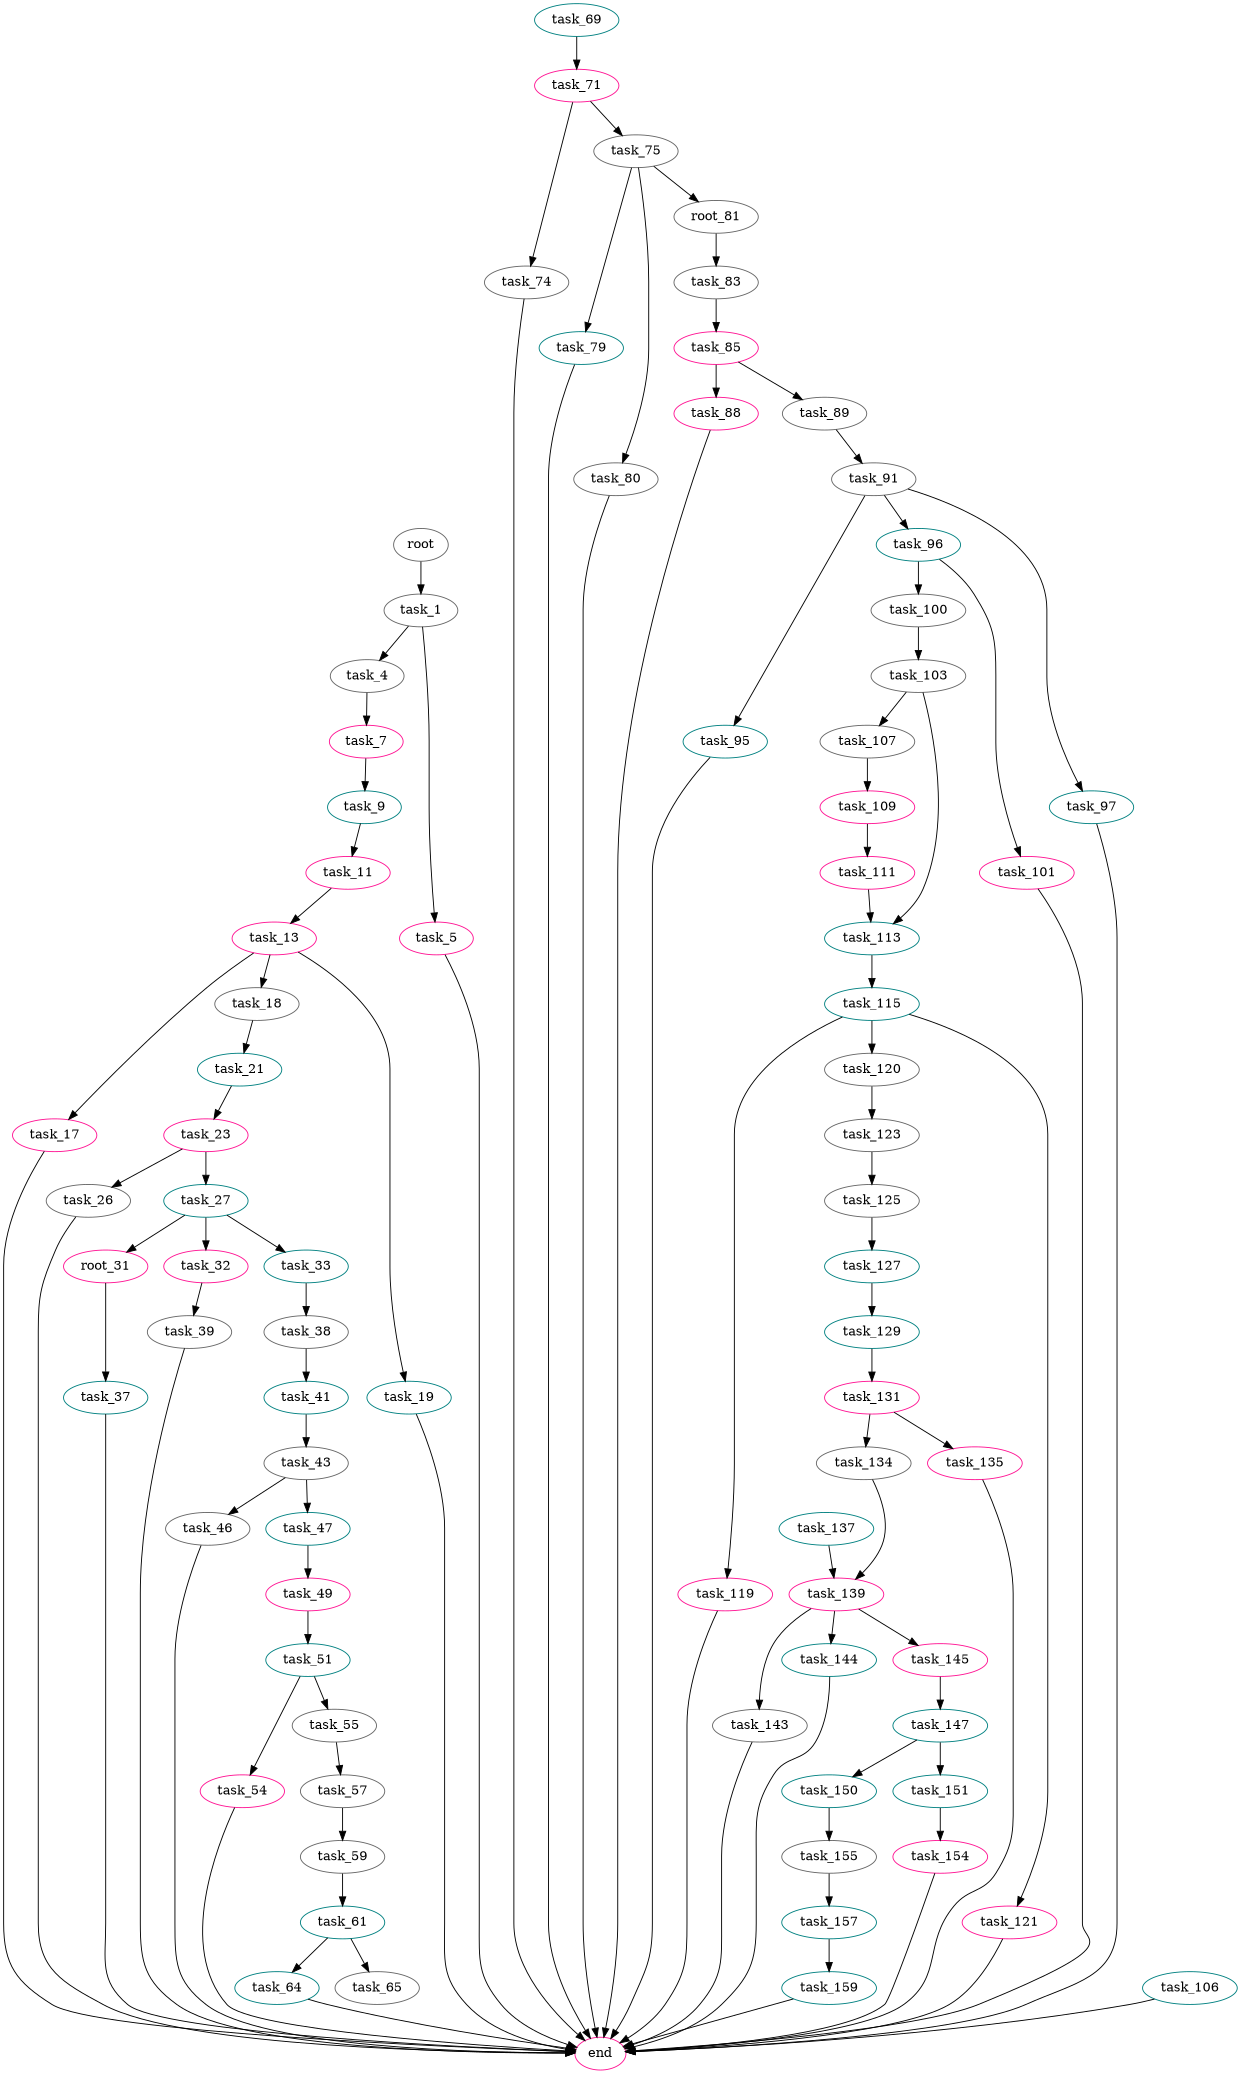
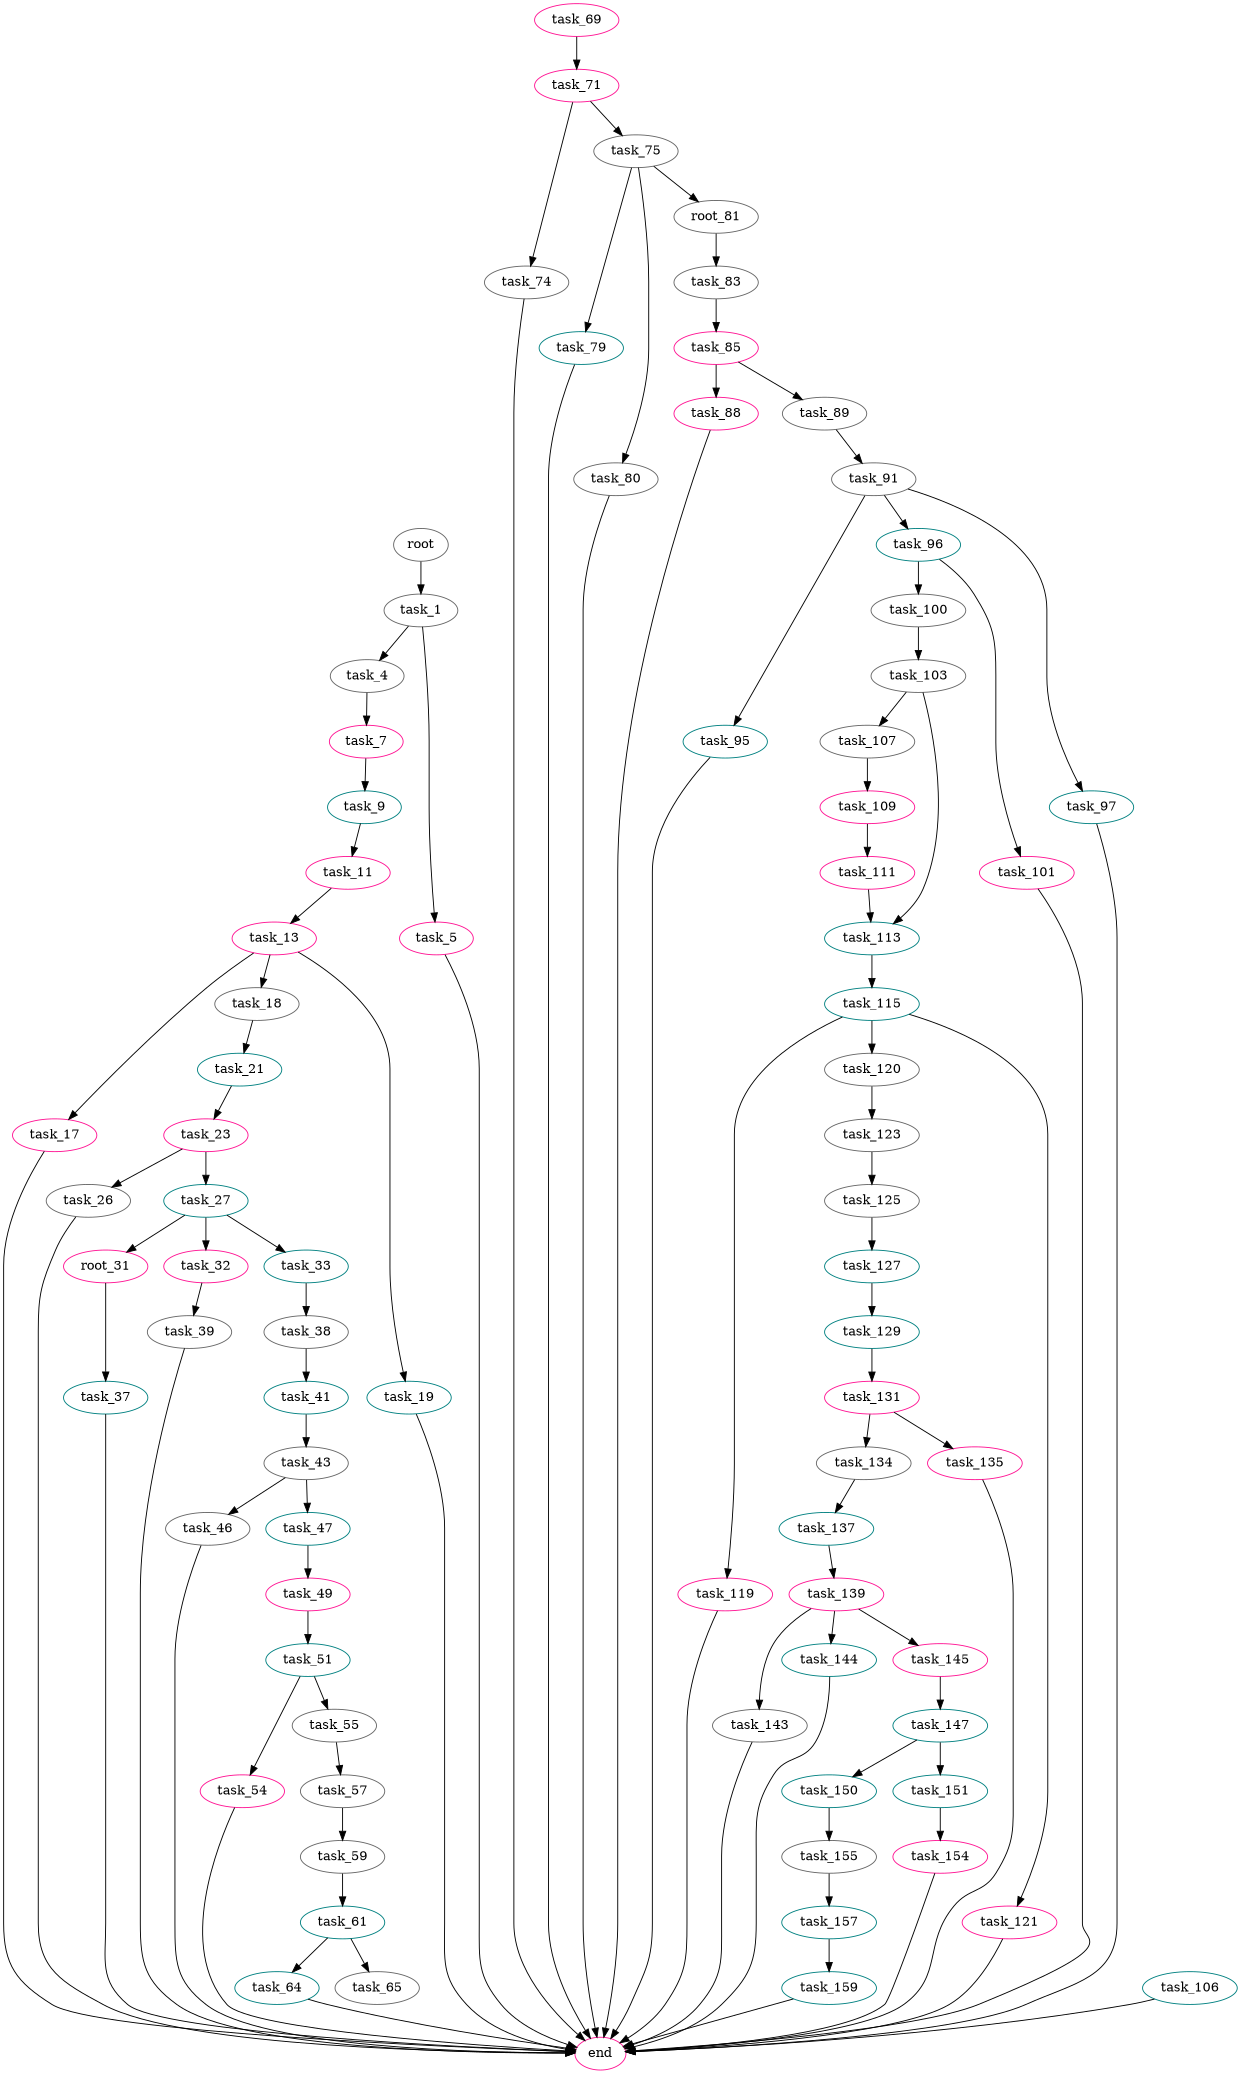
(577, 20) -> (577, 20)
(885, 1529) -> (847, 1492)
